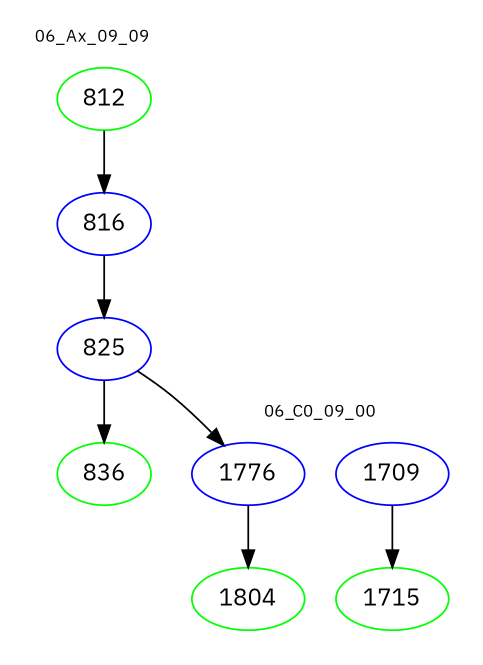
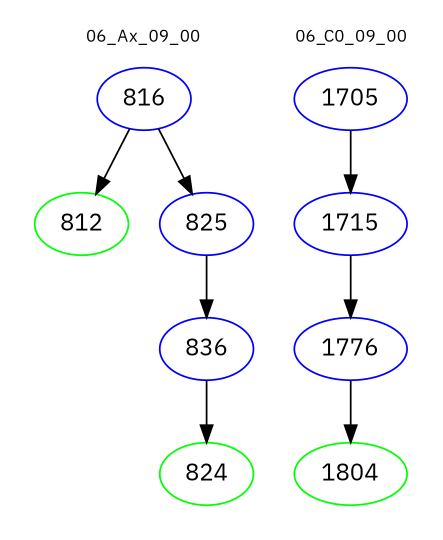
(93, 37) -> (144, 37)
(104, 153) -> (117, 154)
(191, 412) -> (351, 278)
(104, 474) -> (207, 349)
none -> (207, 474)
(392, 474) -> (351, 99)
(392, 599) -> (351, 224)
